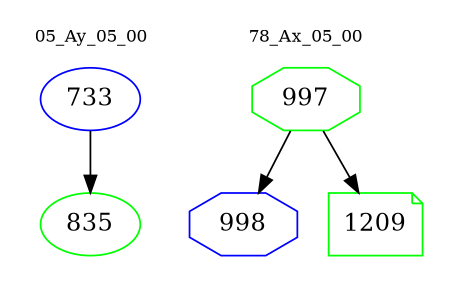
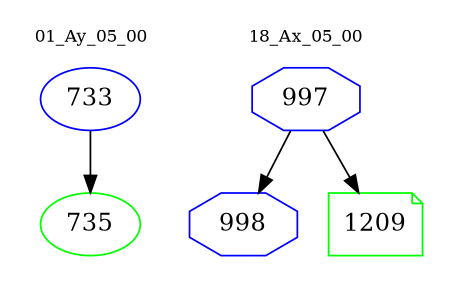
(91, 37) -> (91, 37)
(306, 37) -> (306, 37)
(306, 99) -> (306, 99)
(90, 224) -> (90, 224)
